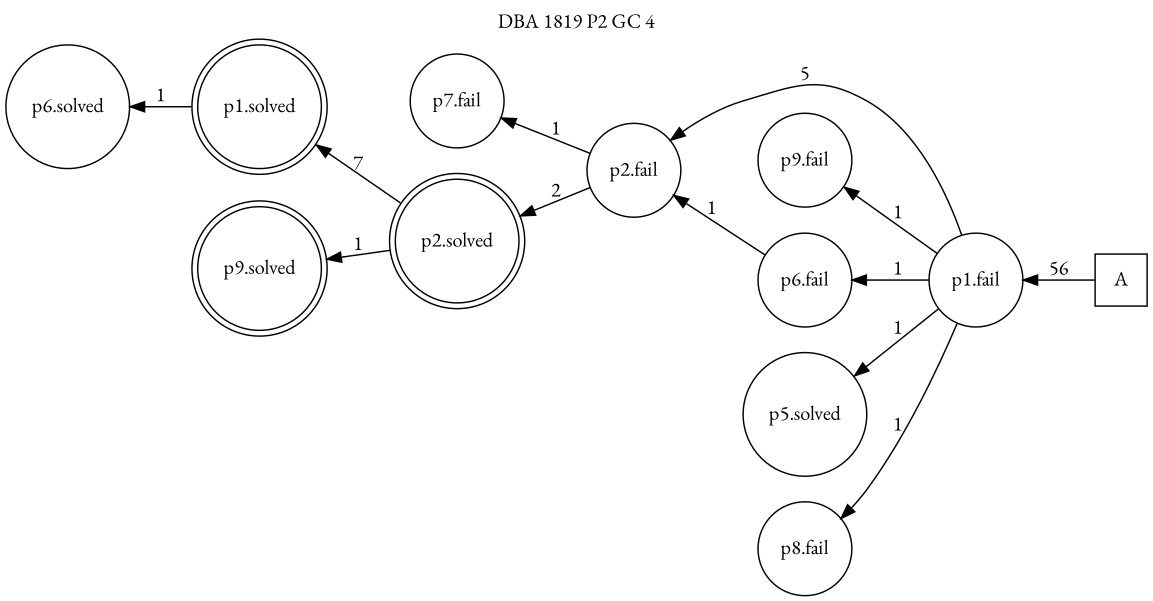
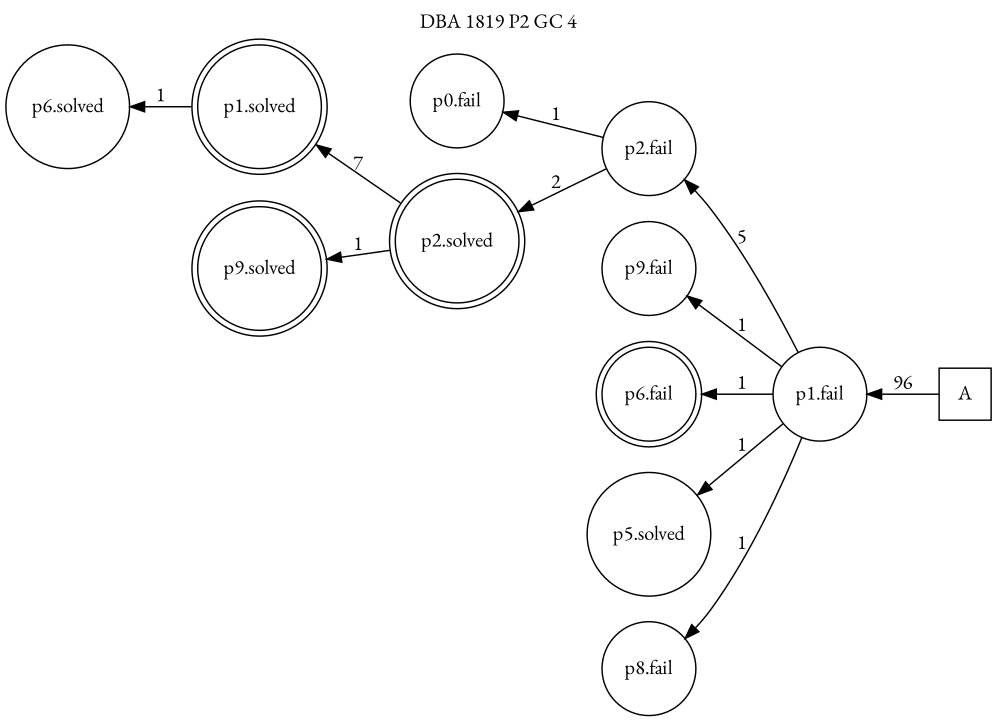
(457, 101) -> (457, 101)
(726, 229) -> none
(1059, 269) -> (903, 383)
(805, 280) -> (649, 394)
